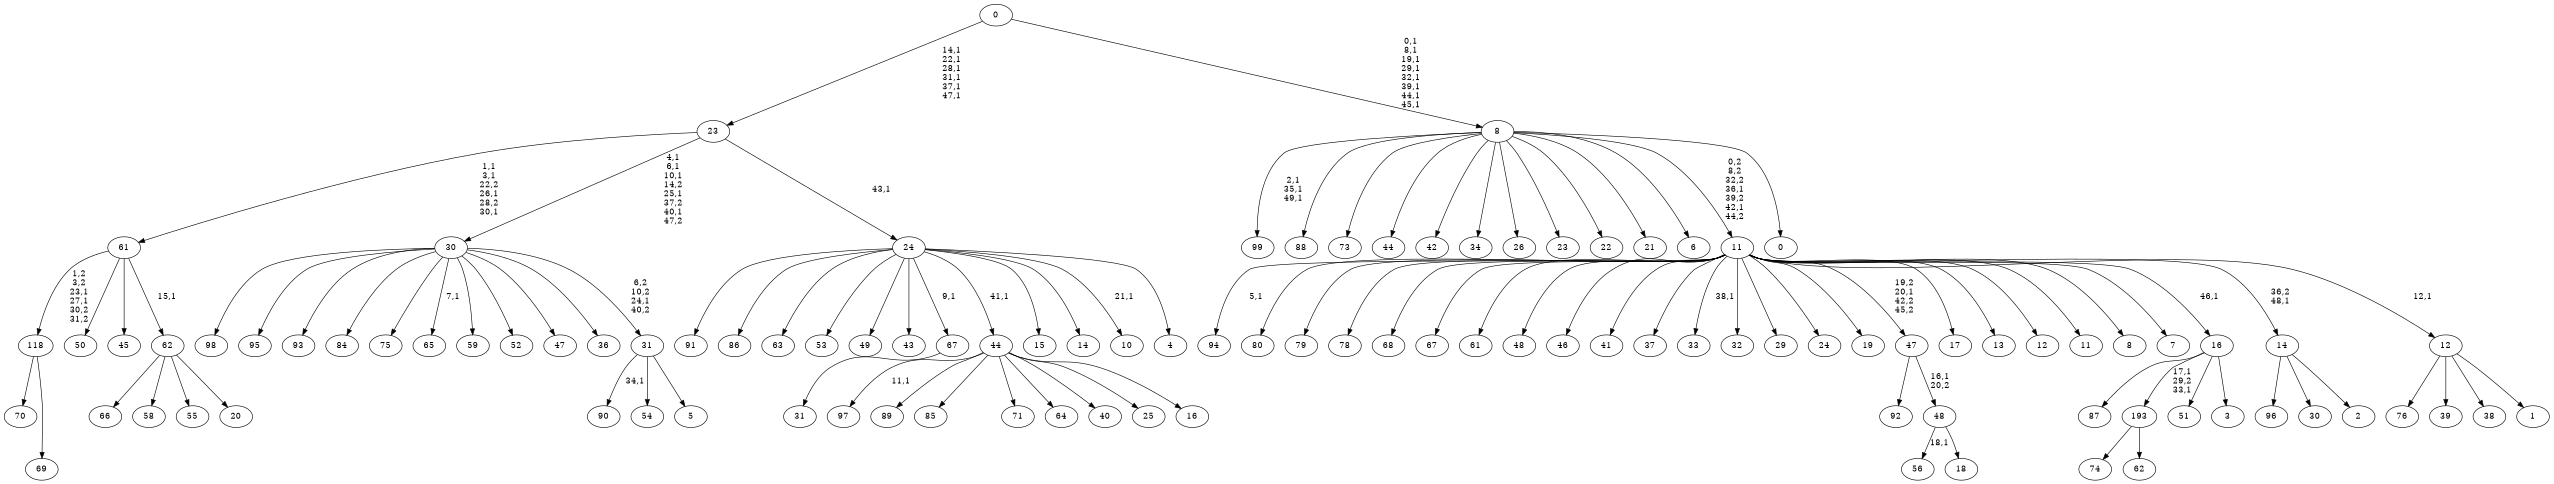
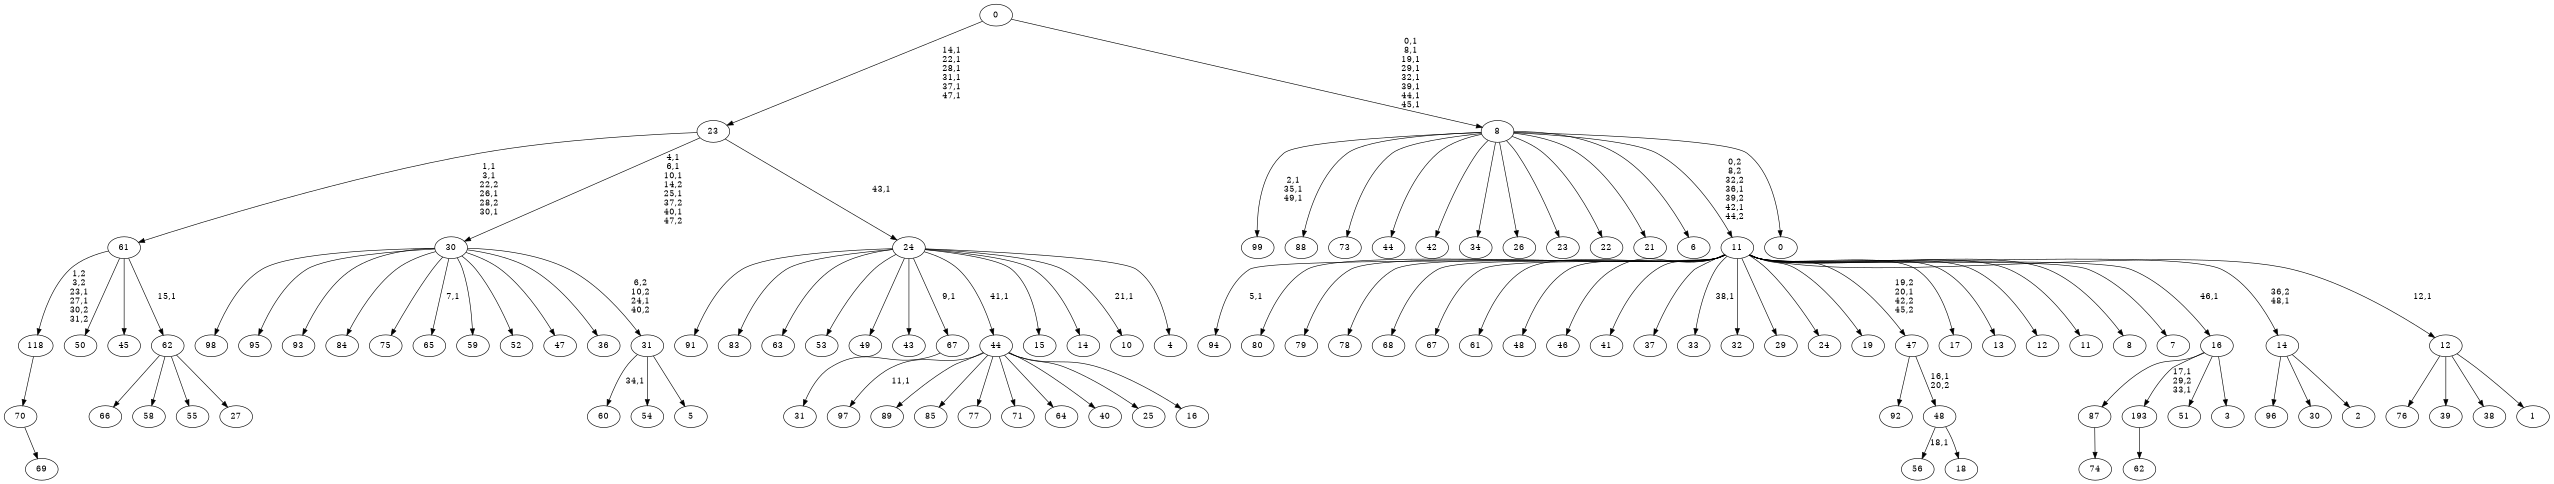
(735, 346) -> (735, 346)
(42, 404) -> (30, 440)
(236, 417) -> (236, 417)
(604, 417) -> (604, 417)
none -> (974, 417)
(2119, 441) -> (2095, 440)
